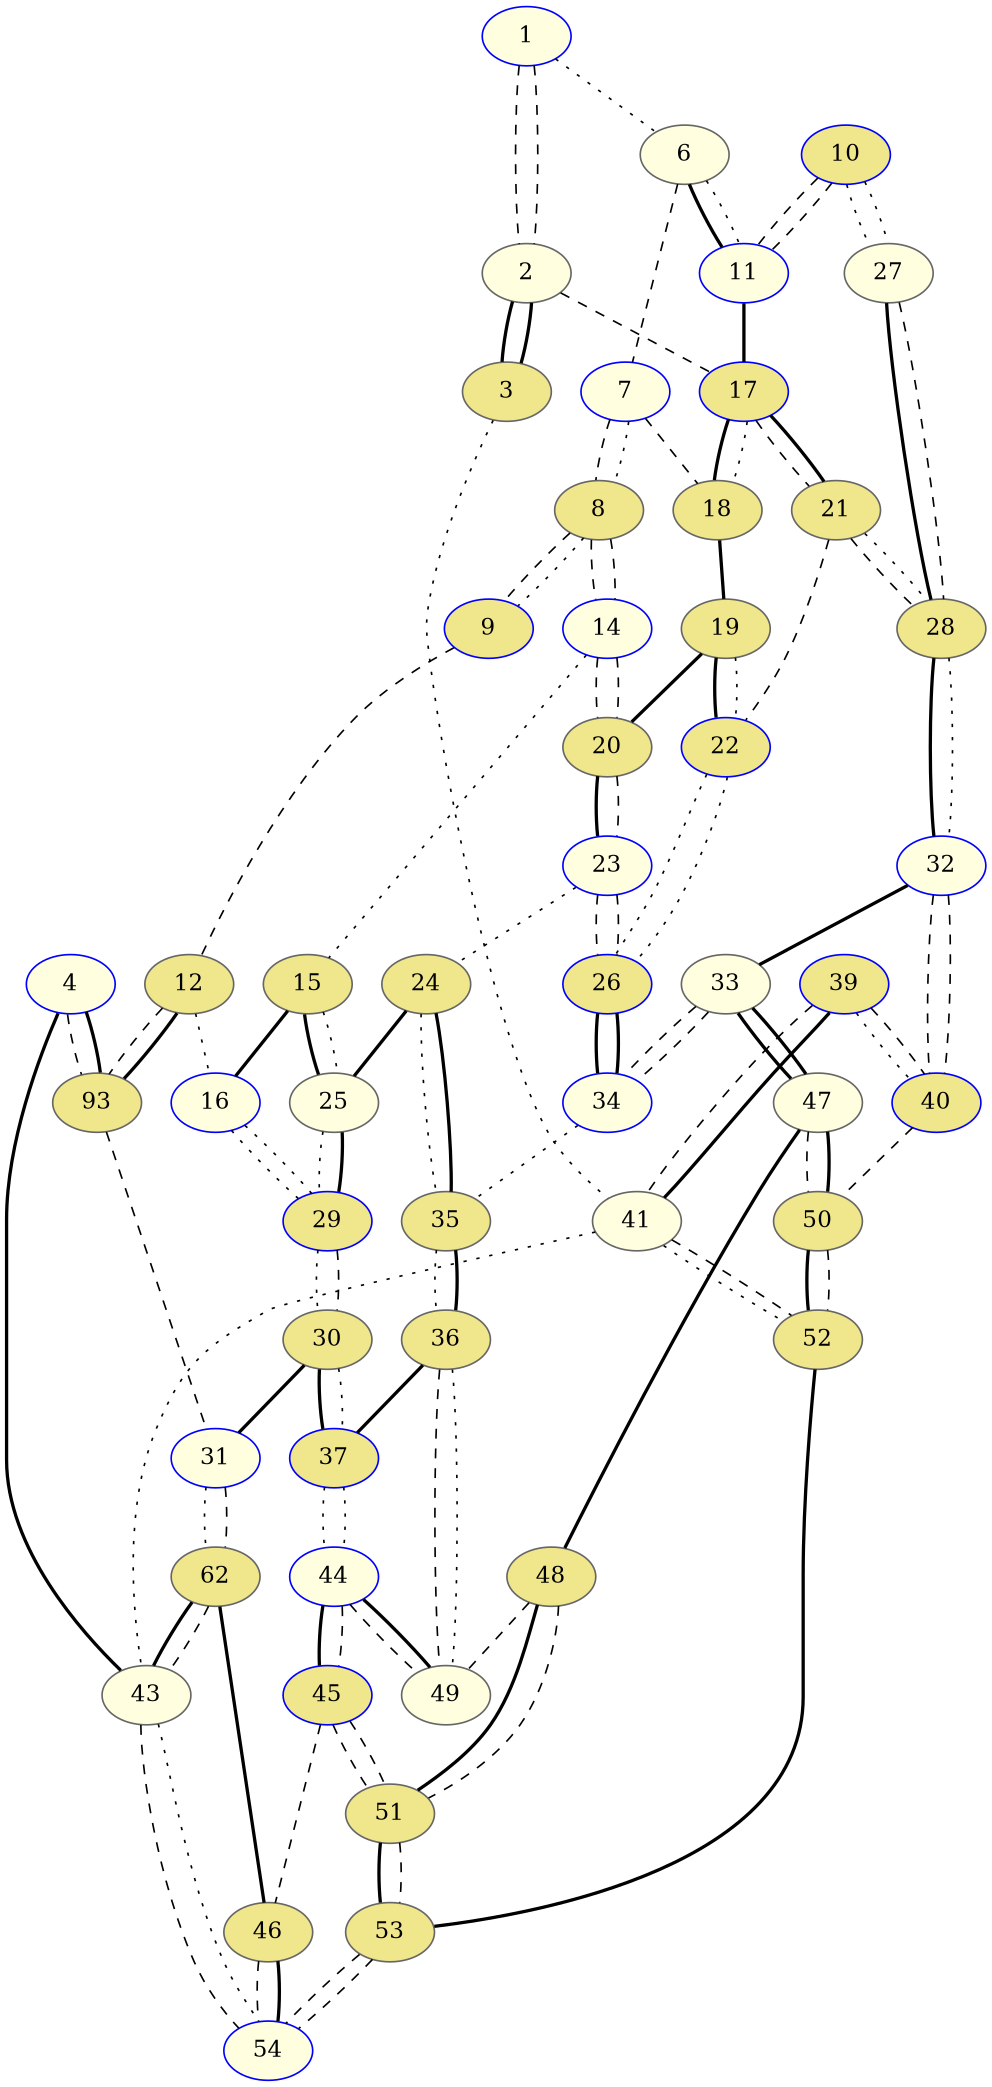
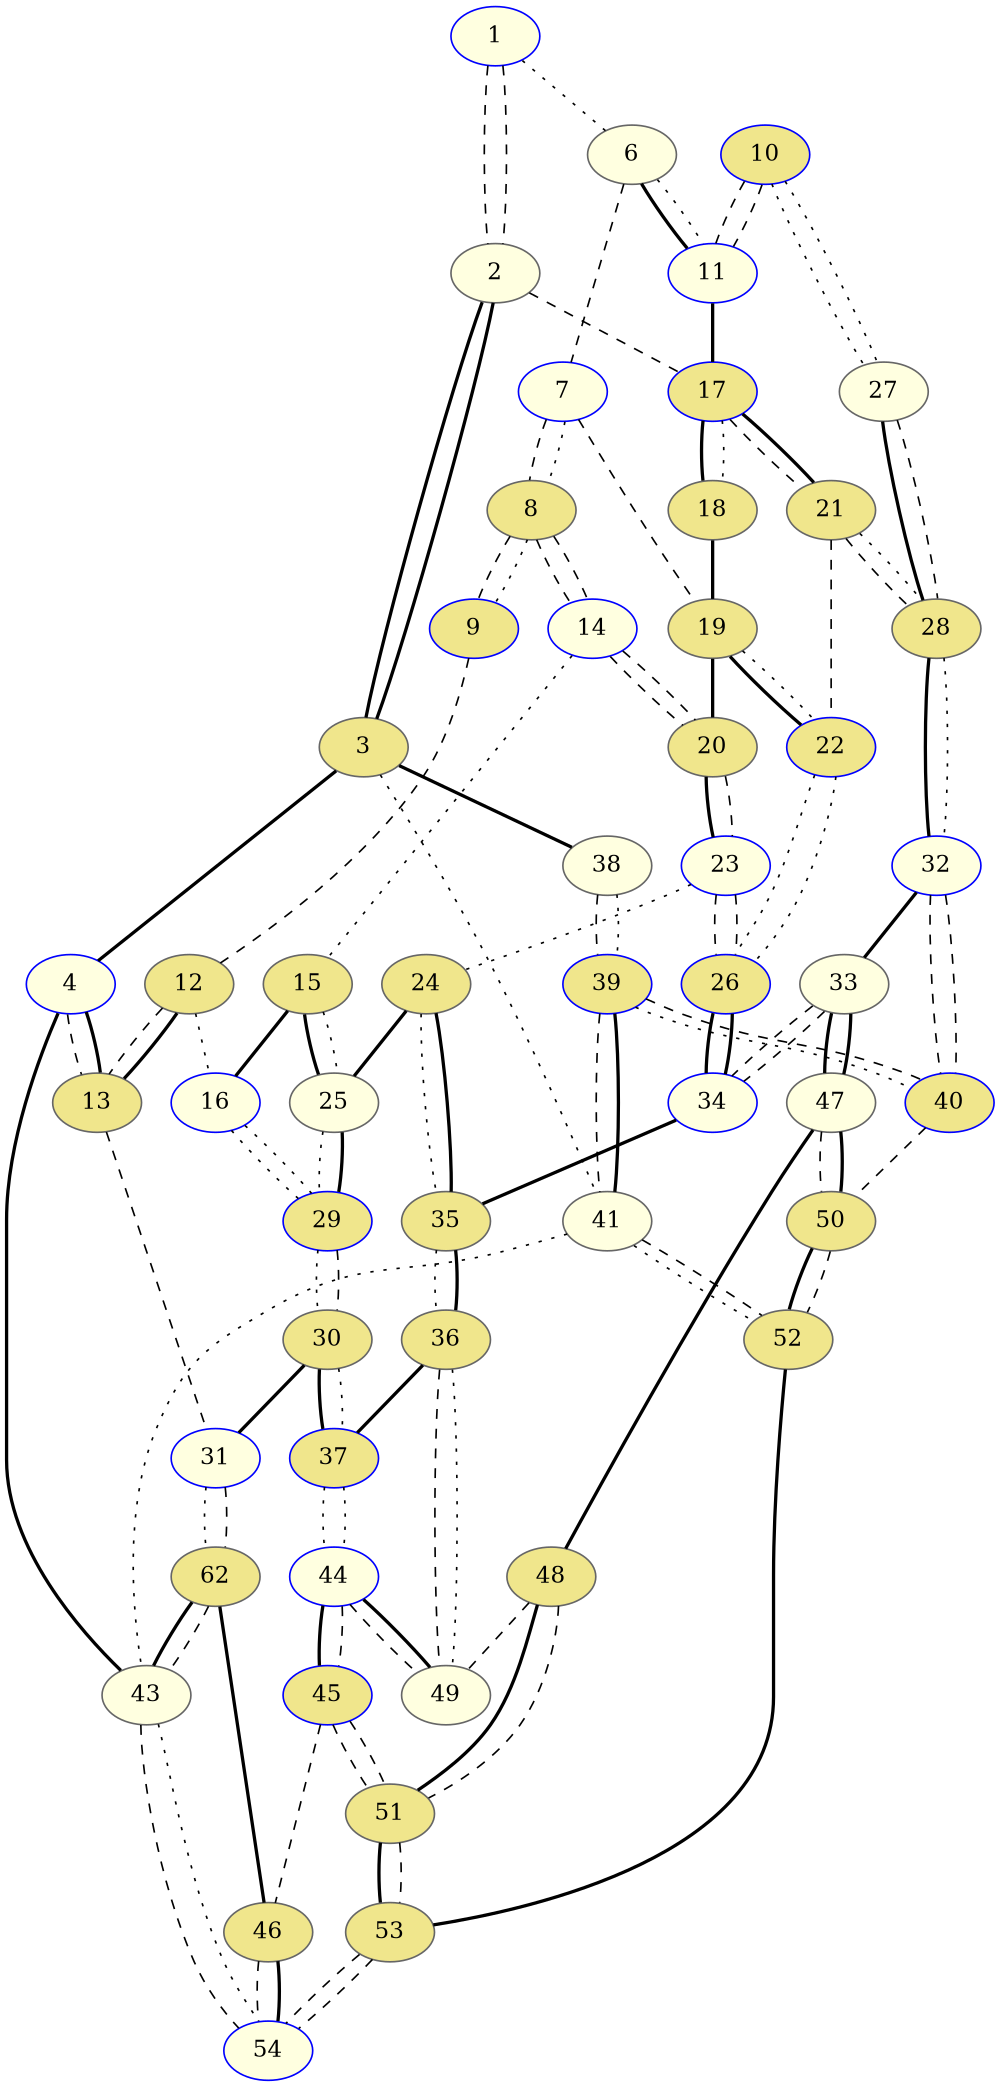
(672, 451) -> (635, 511)
none -> (217, 866)
none -> (607, 866)
(97, 1103) -> (97, 1103)
(527, 1162) -> (570, 1166)
